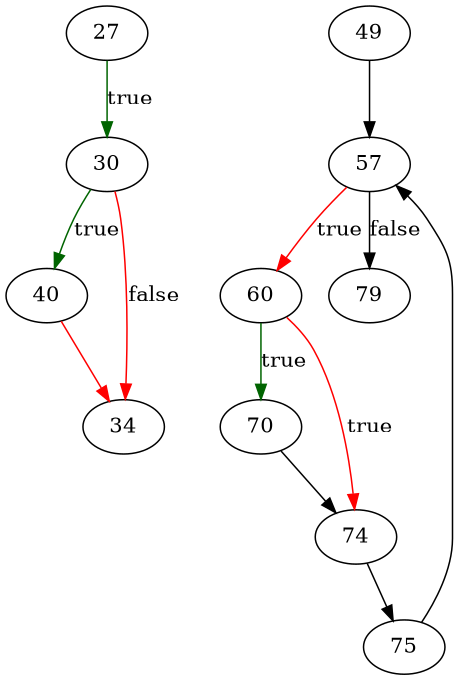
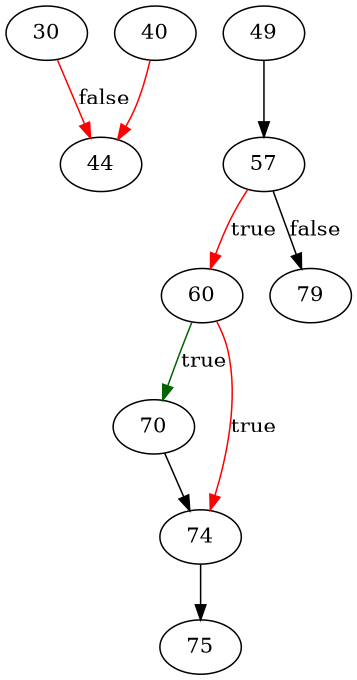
(107, 33) -> none
(73, 221) -> none
(452, 406) -> none
(124, 427) -> (101, 164)
